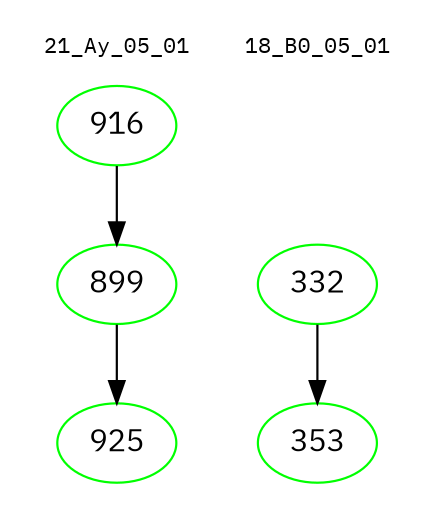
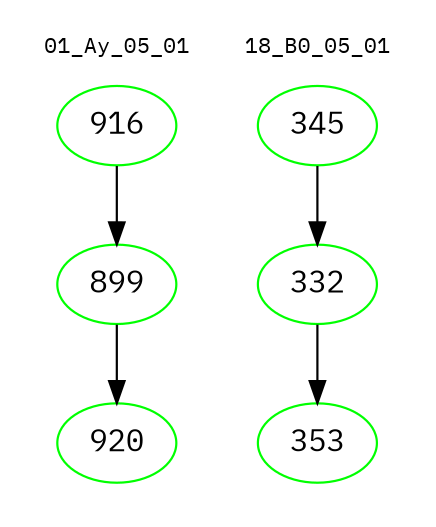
(118, 47) -> (118, 47)
none -> (317, 126)
(117, 443) -> (117, 443)
